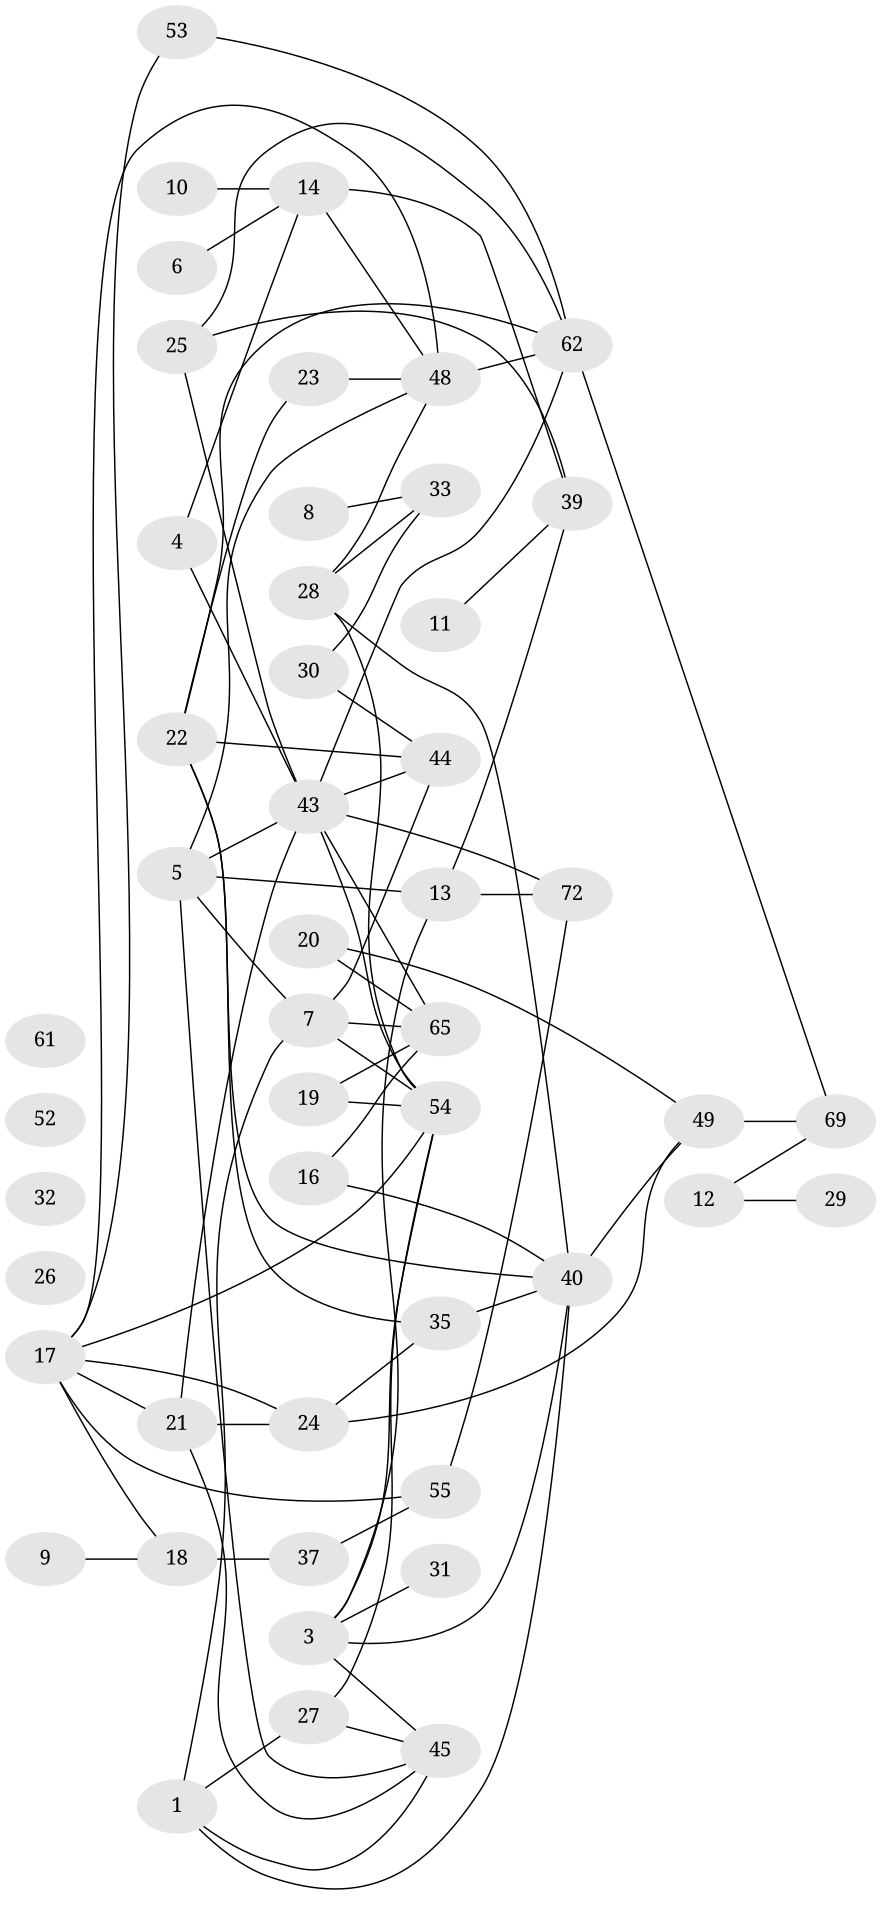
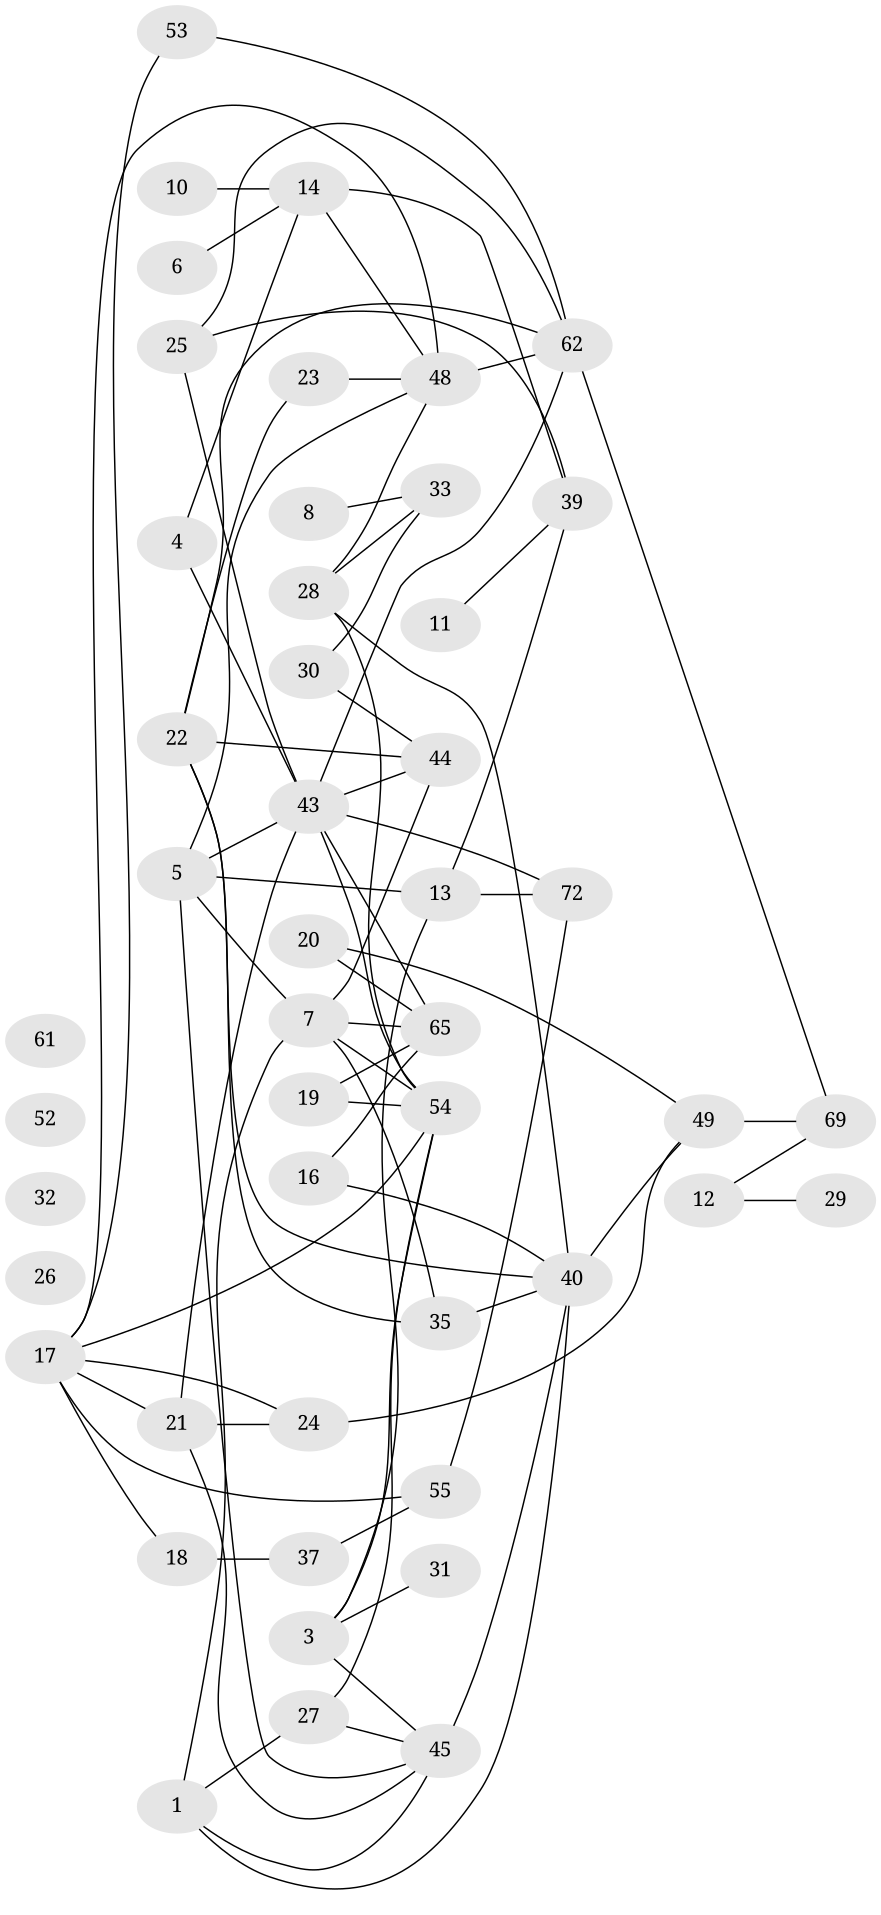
(375, 1374) -> (394, 1157)
(520, 1530) -> (520, 1518)
(45, 1559) -> none
